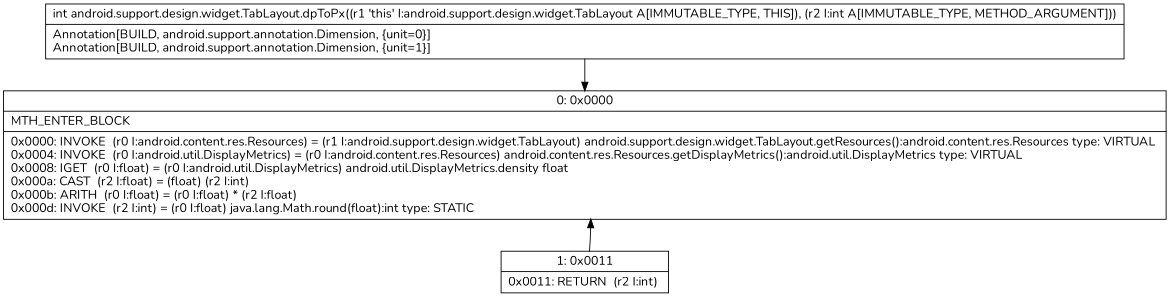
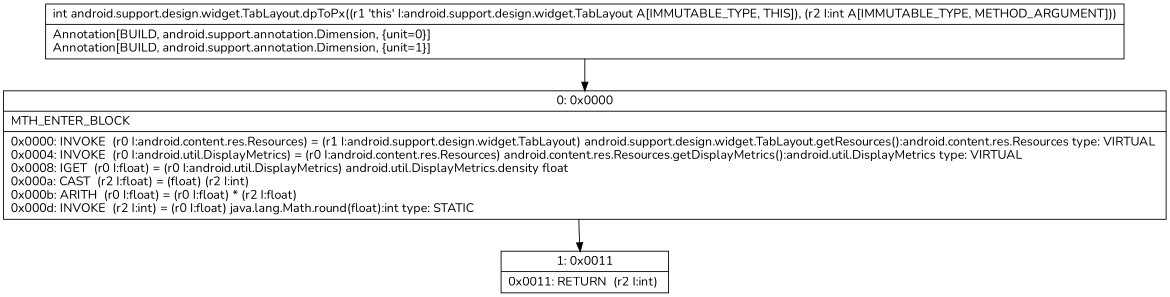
(590, 240) -> (579, 231)
